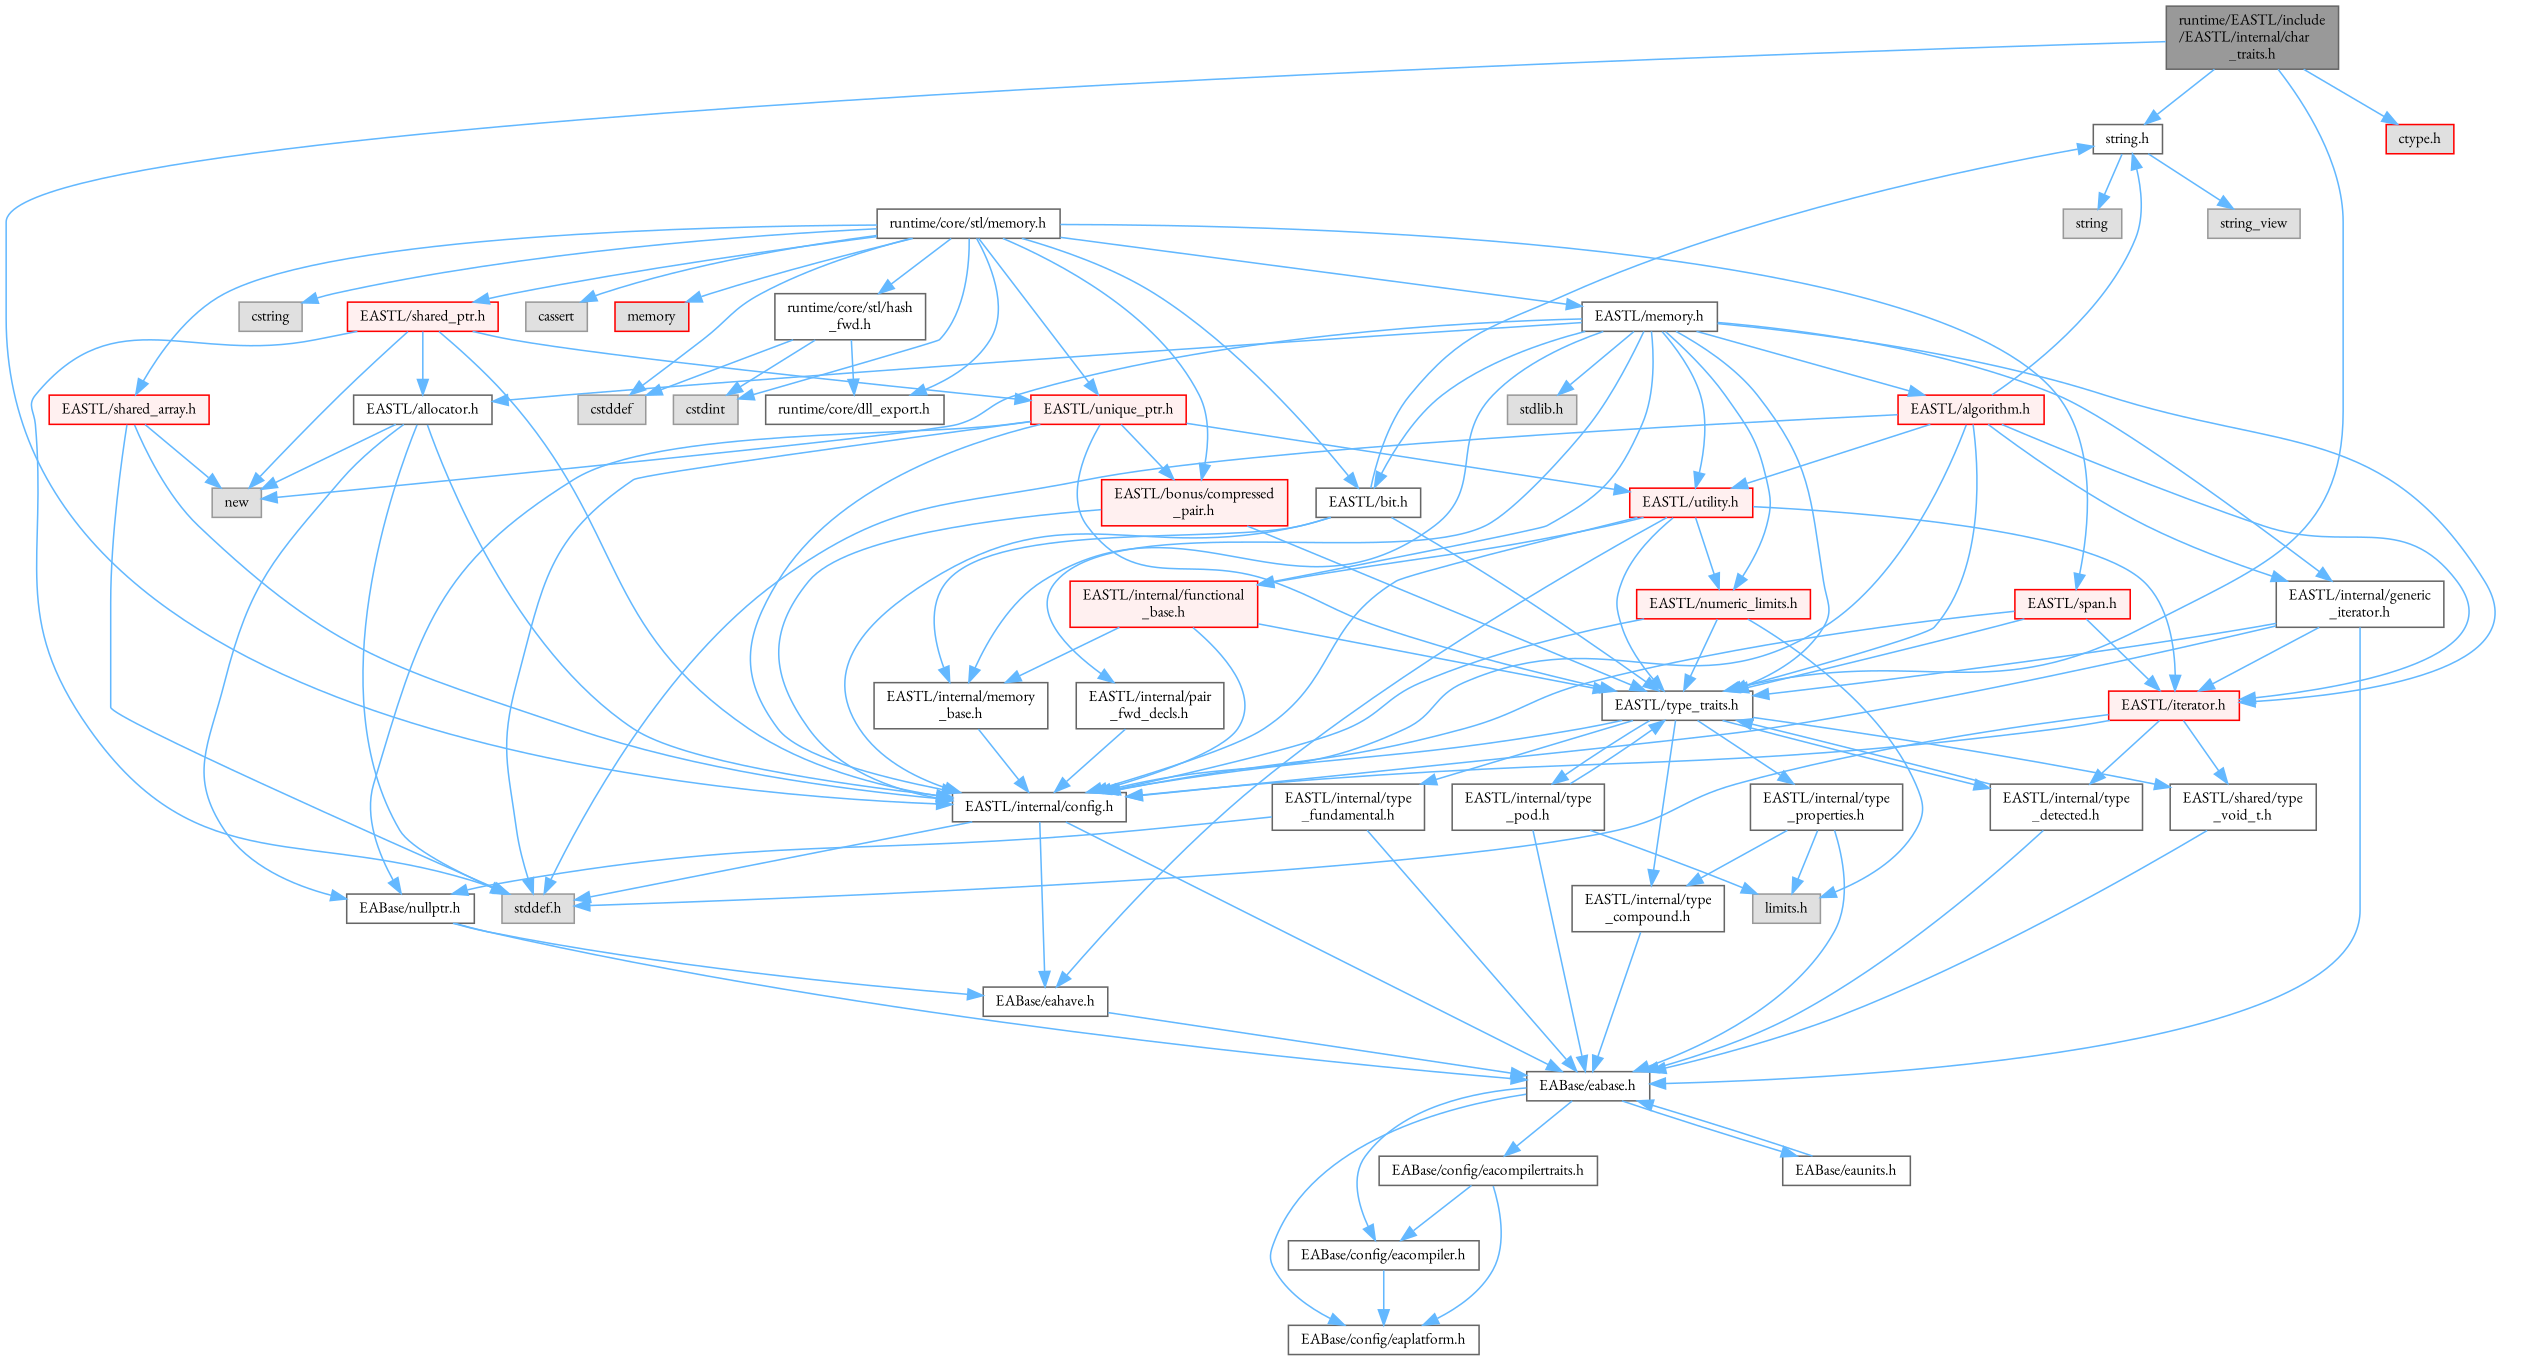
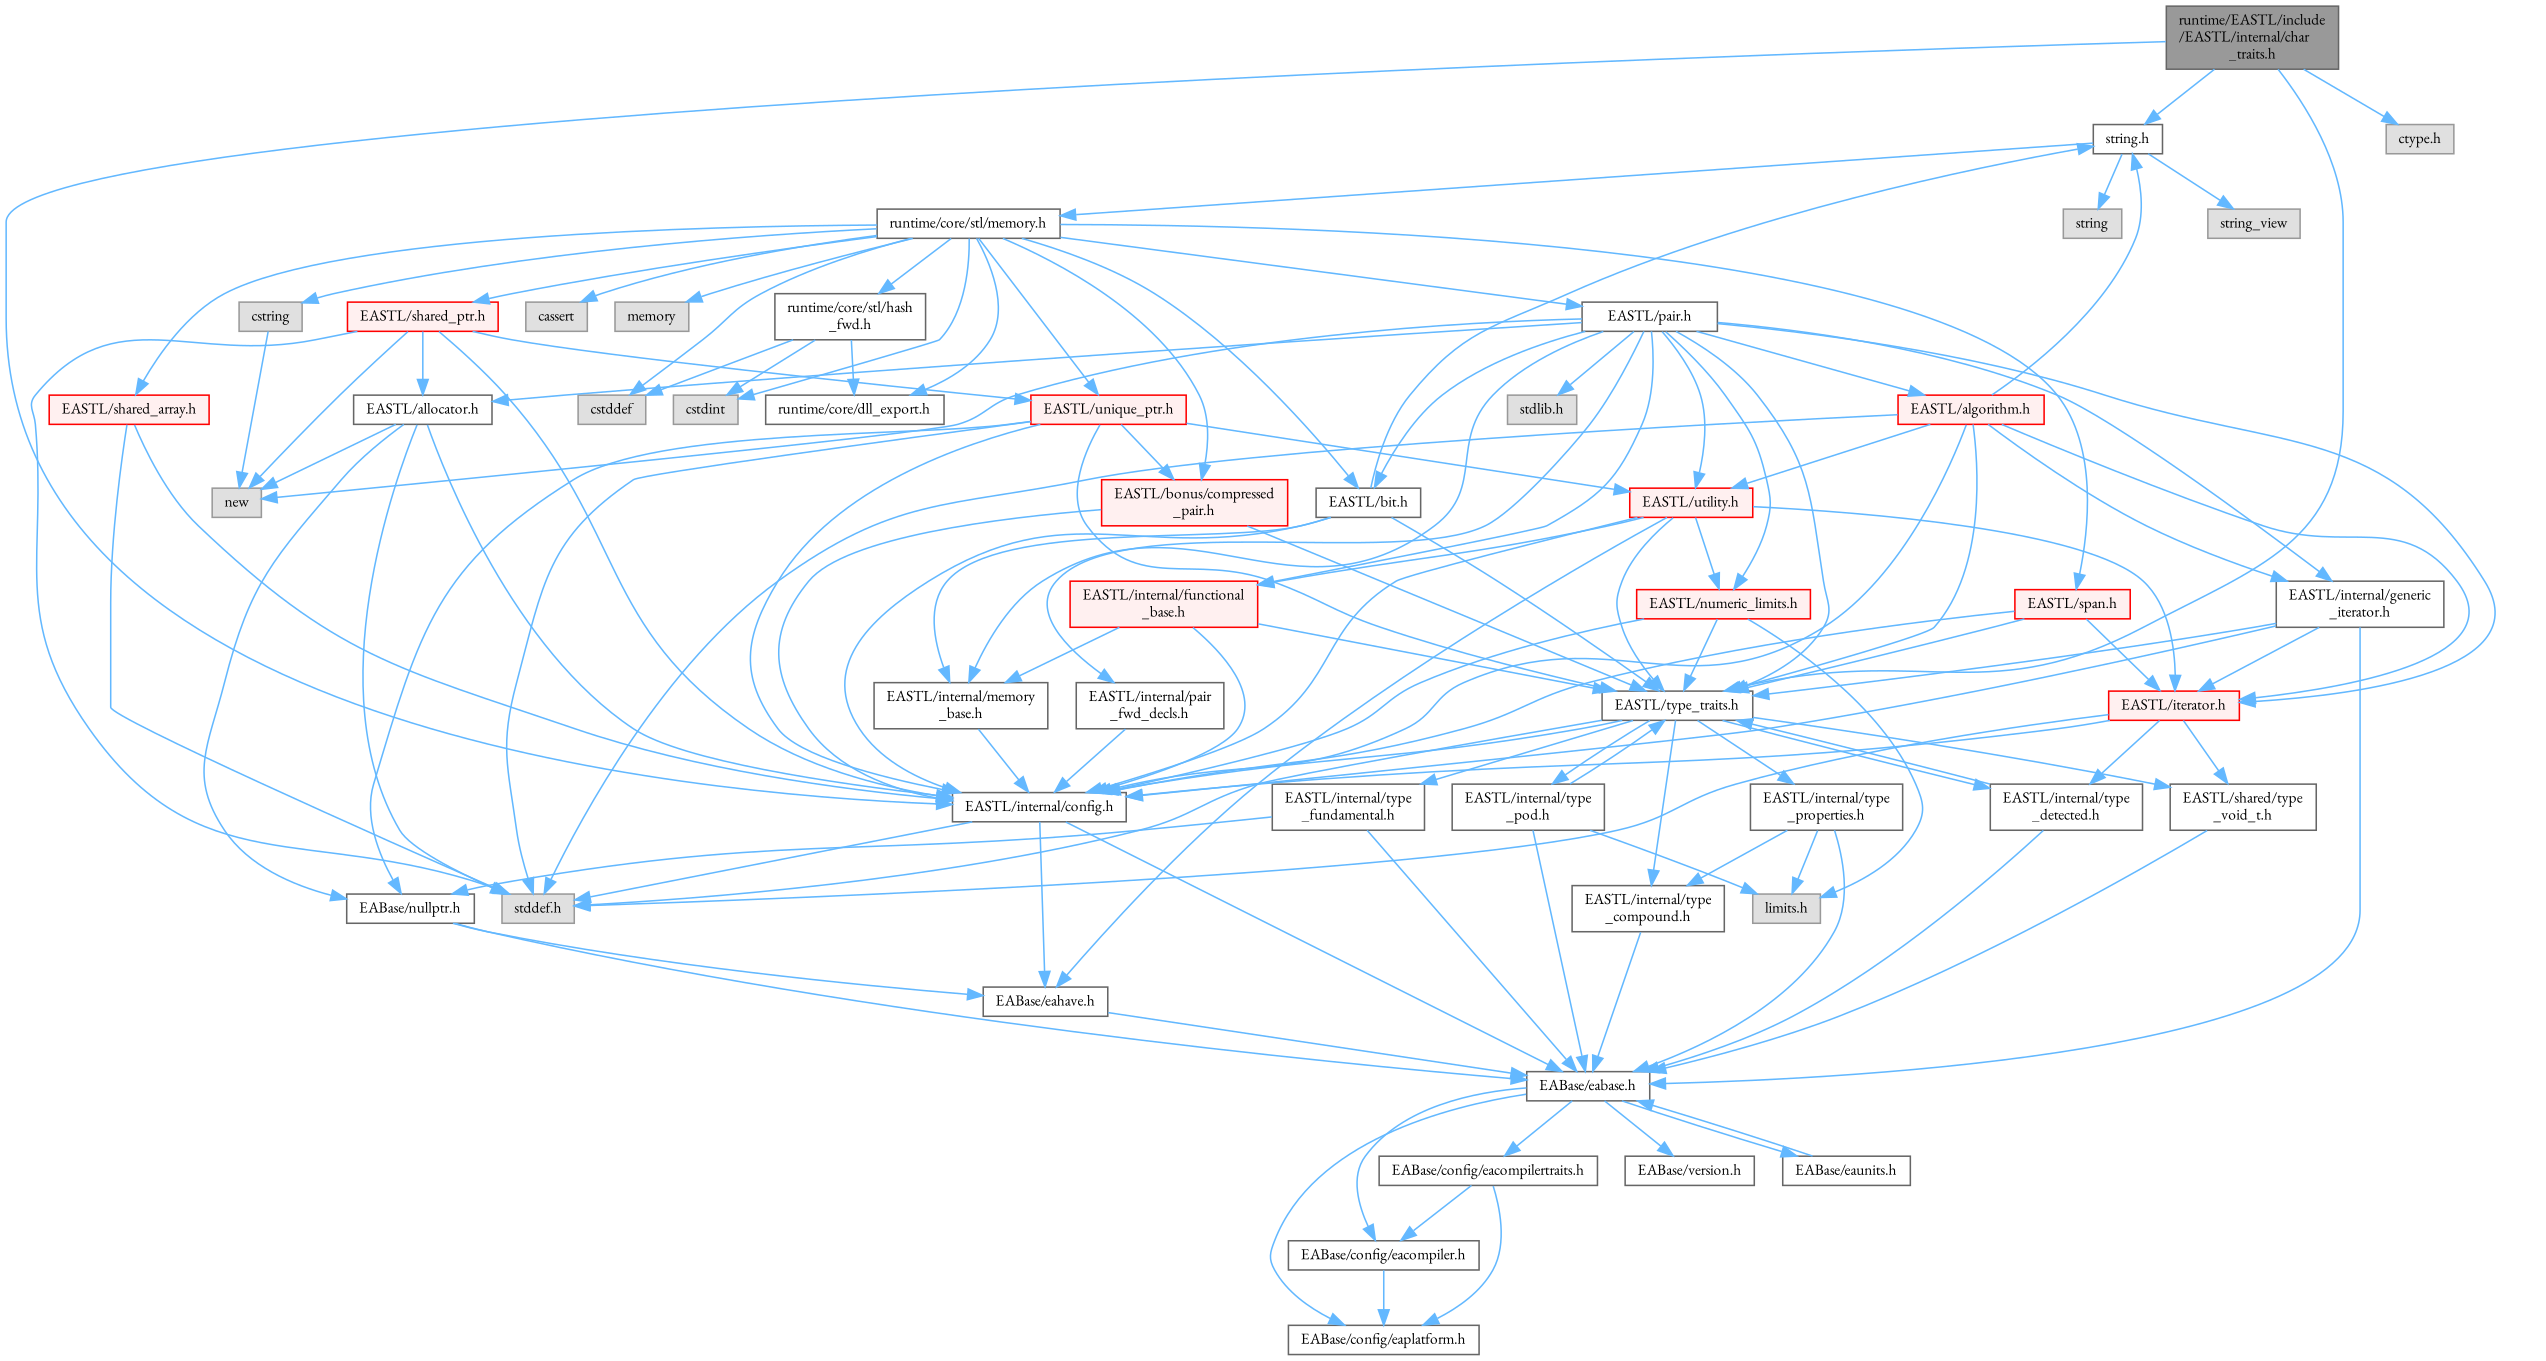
(2420, 139) -> (2420, 139)
none -> (1585, 179)
(652, 317) -> (652, 317)
(1650, 317) -> (1650, 317)
(177, 451) -> (255, 402)
none -> (1076, 845)
none -> (1690, 1171)
